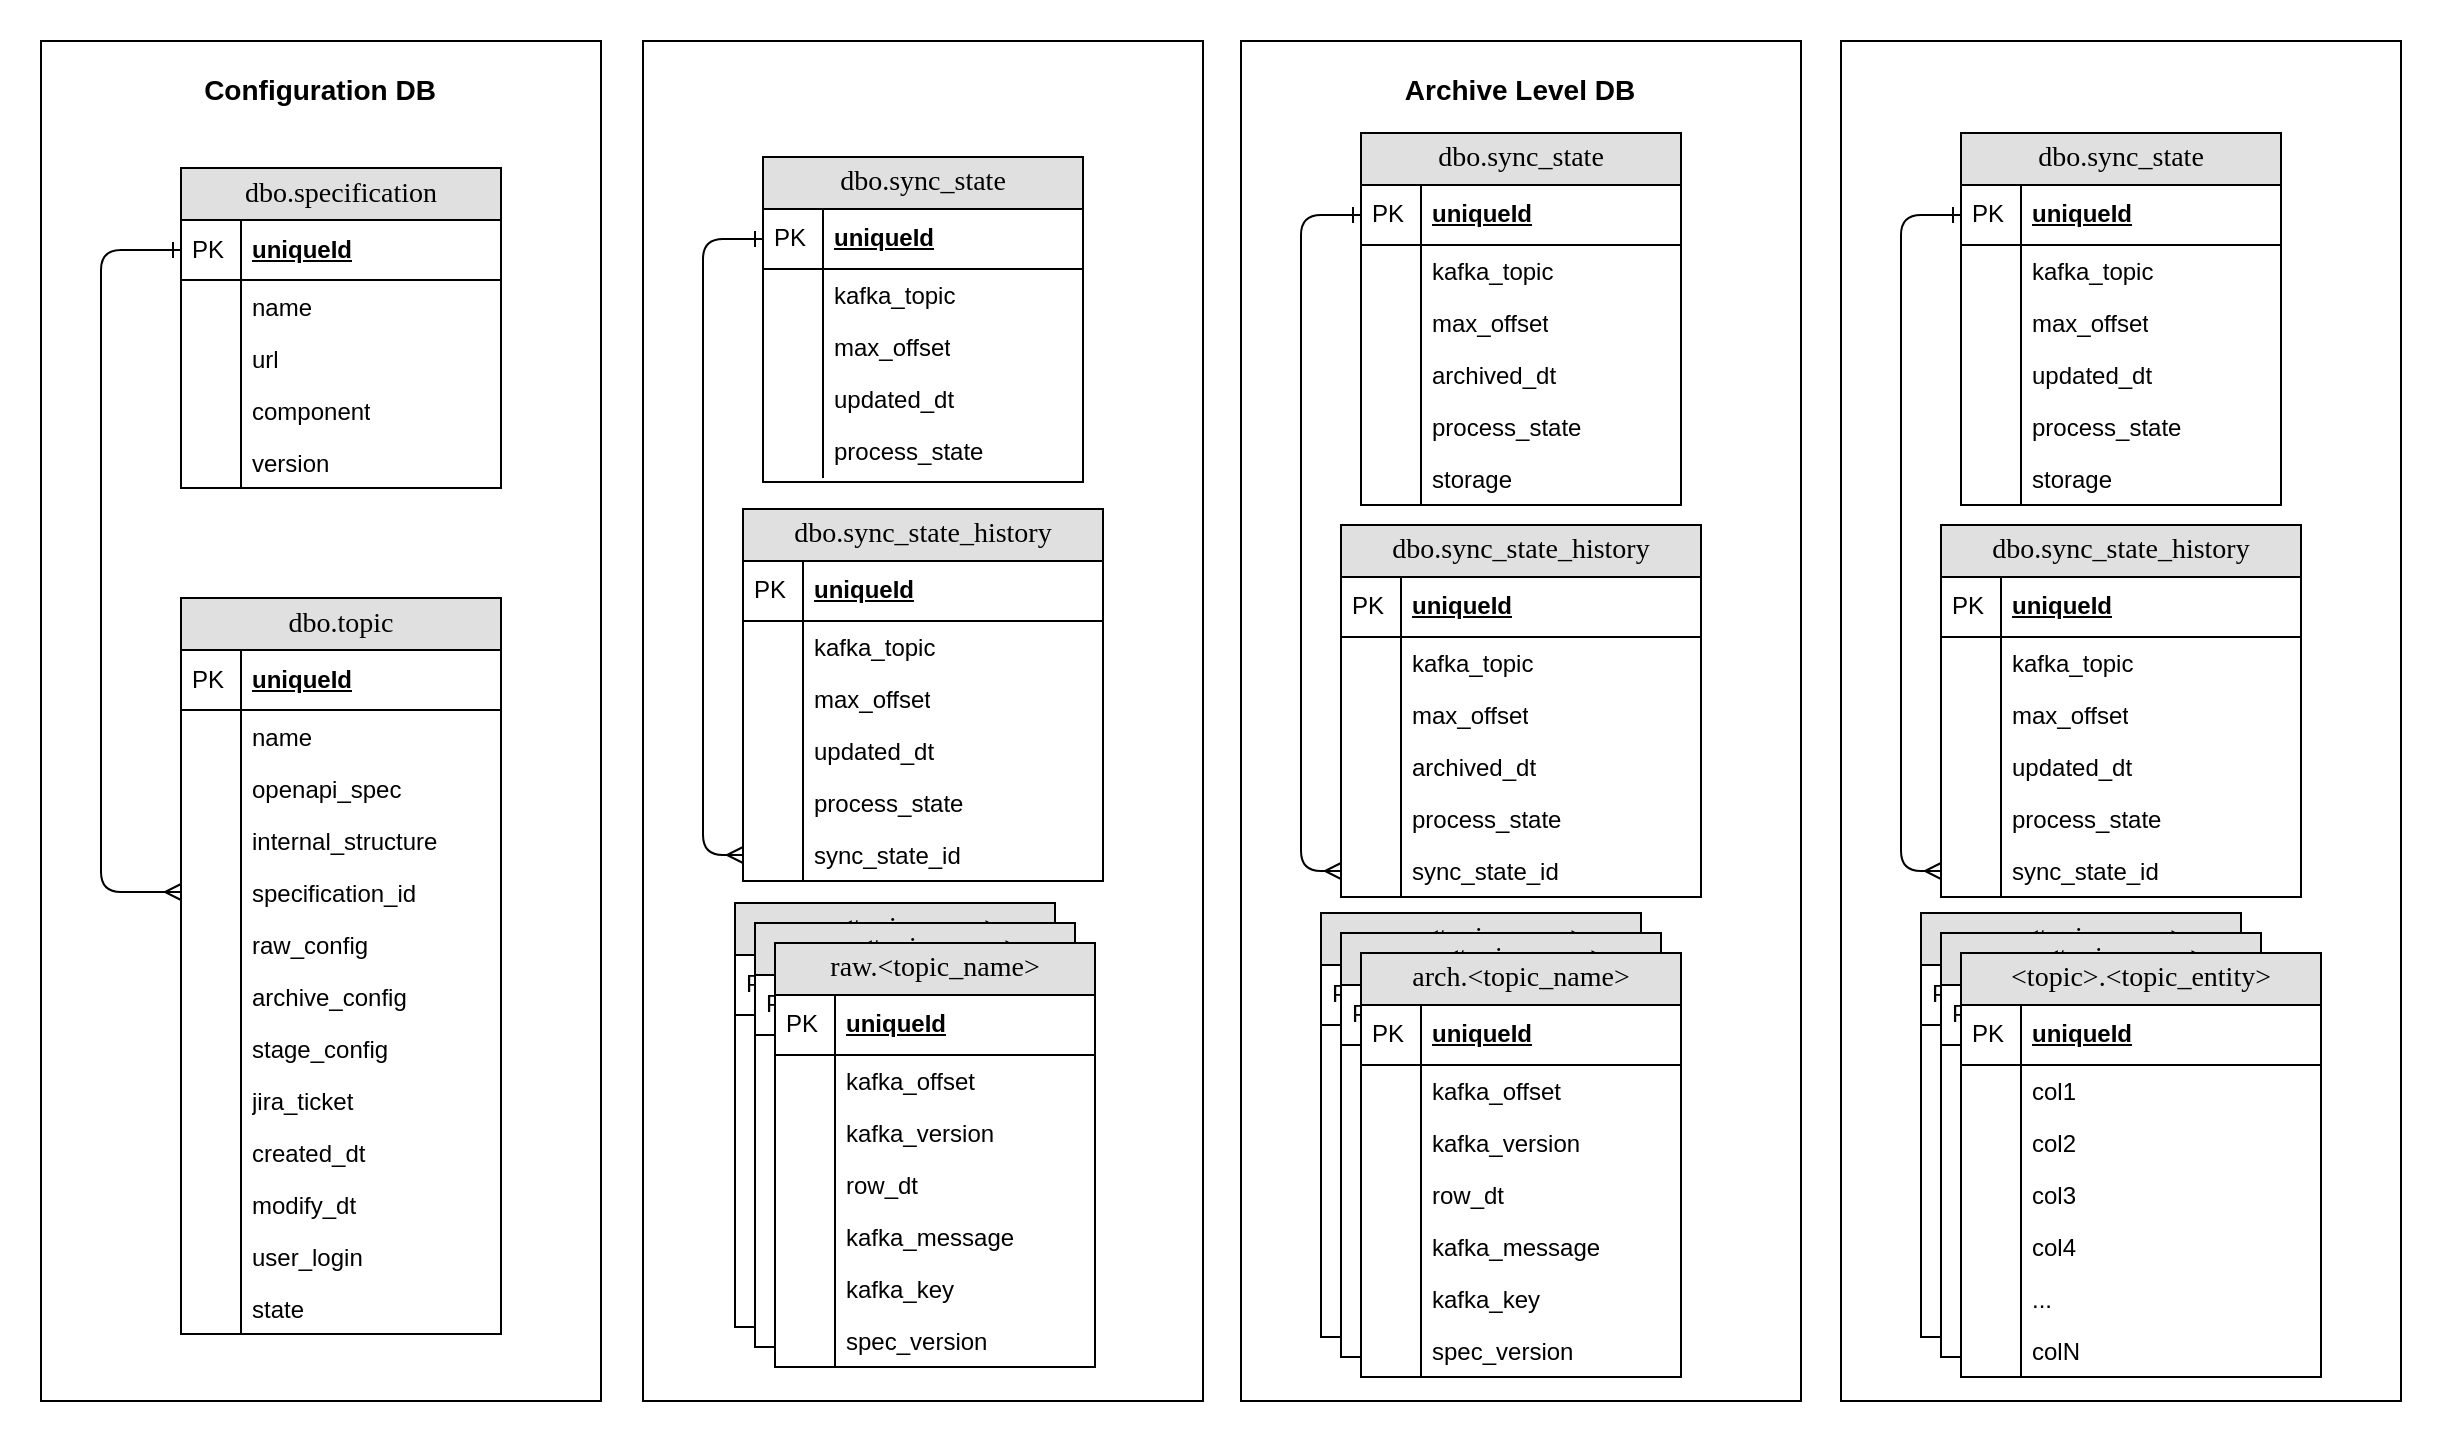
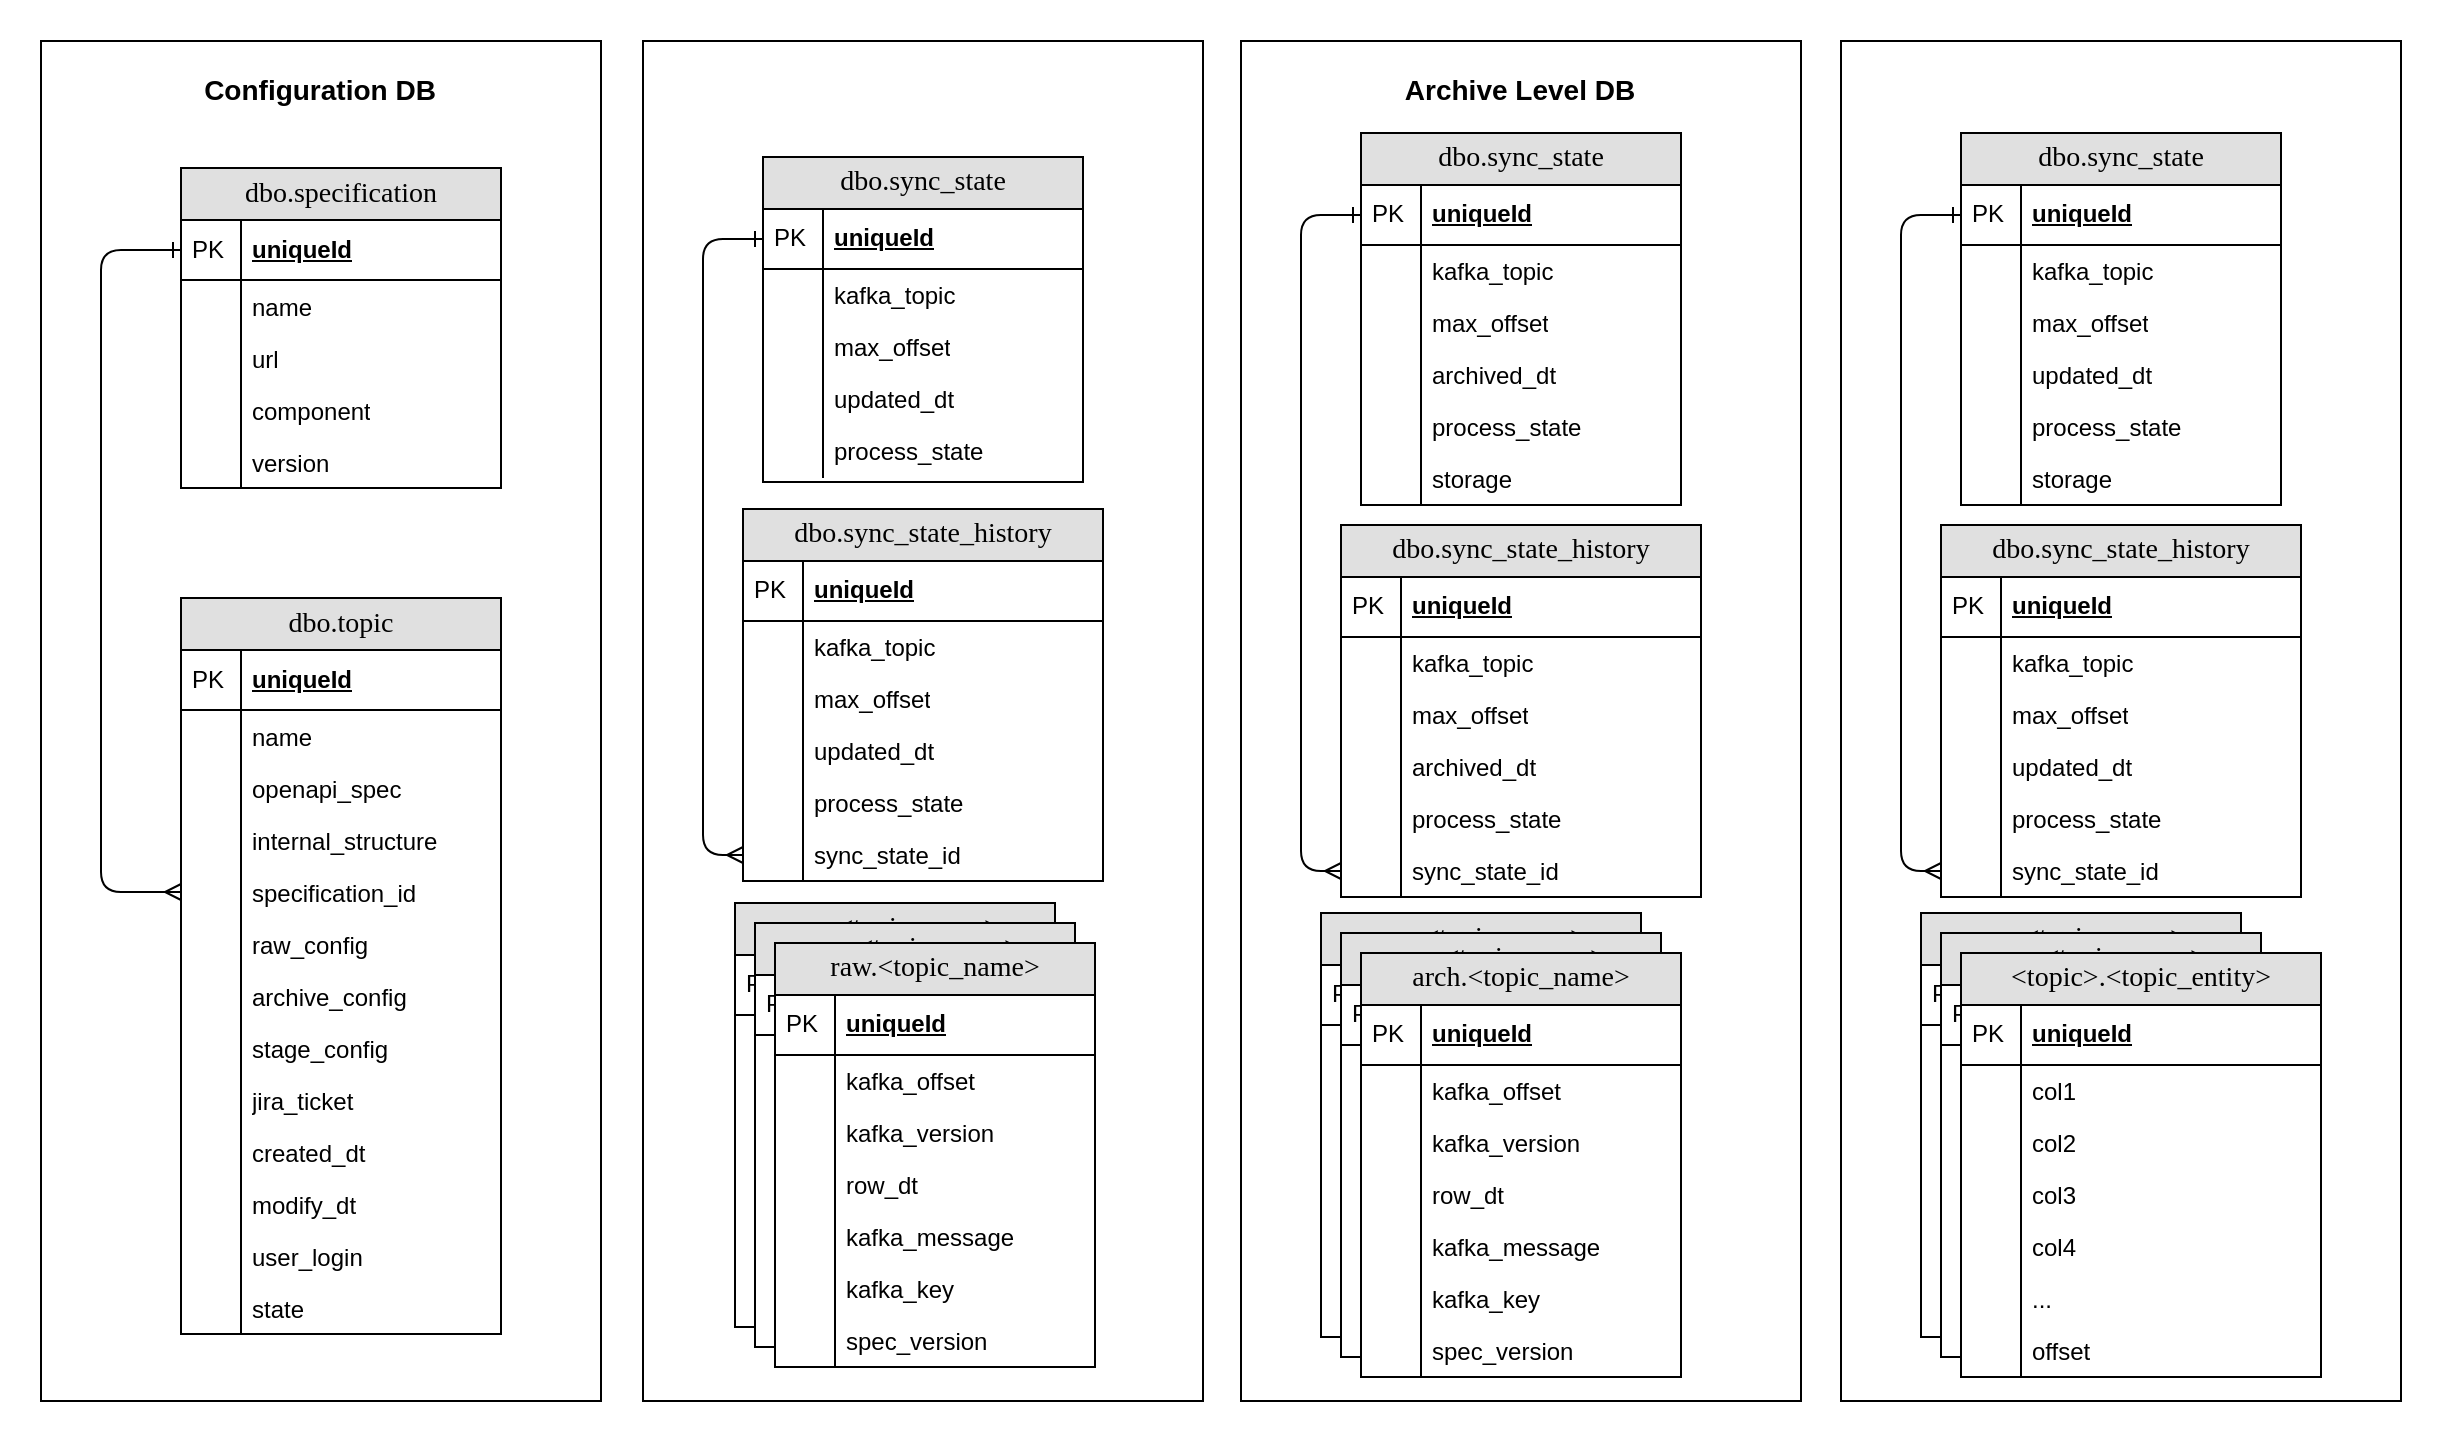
(2057, 1353) -> (2073, 1353)
